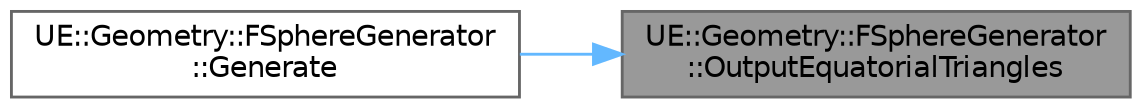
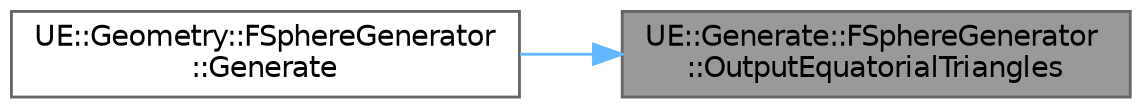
(876, 54) -> (876, 54)
